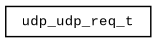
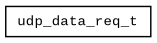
(78, 22) -> (78, 22)
